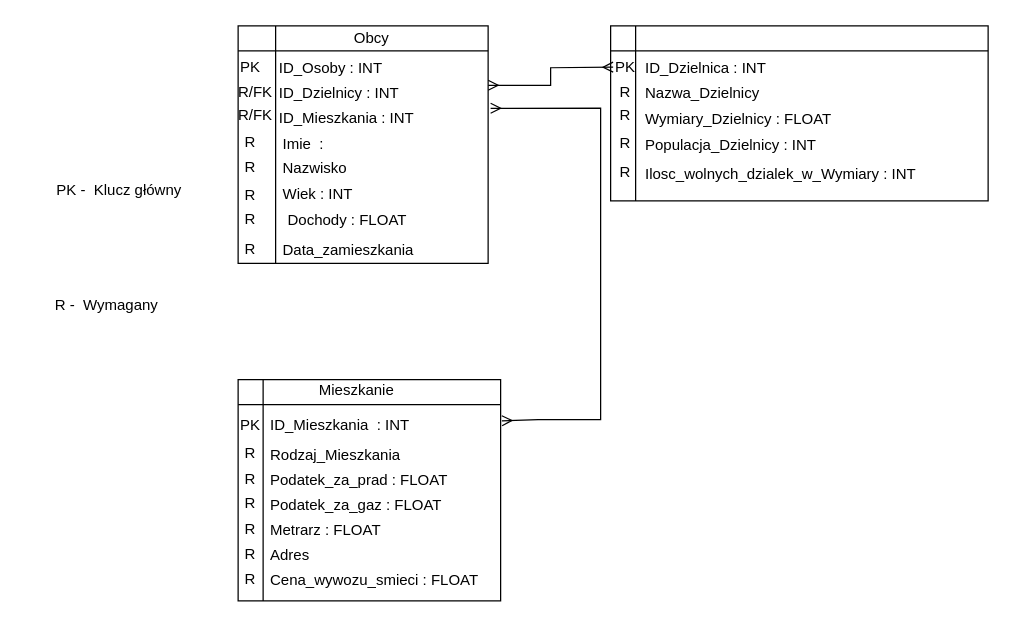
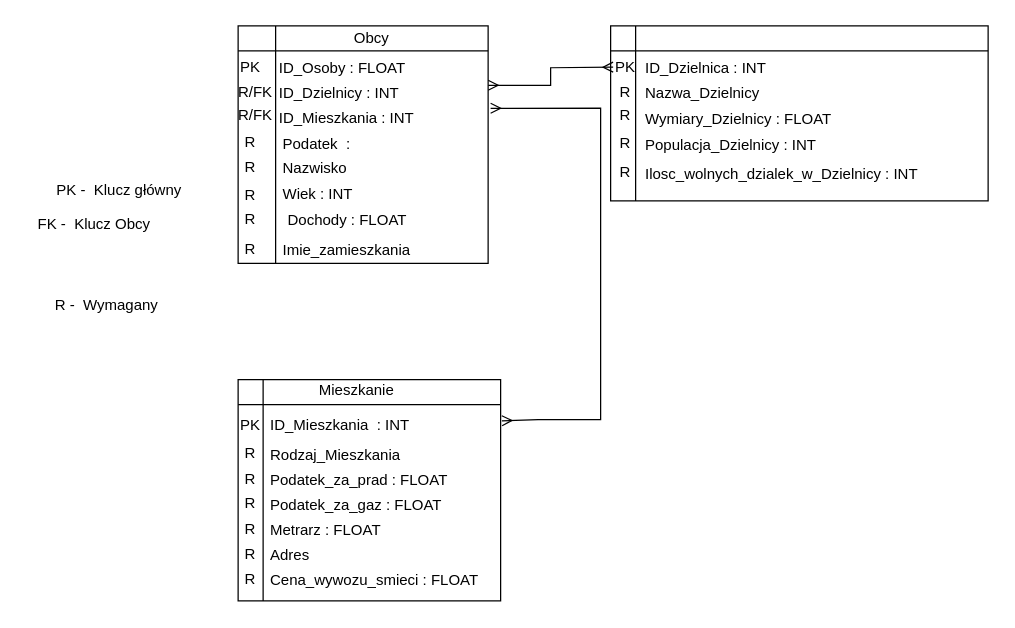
(334, 68) -> (342, 68)
(306, 144) -> (321, 144)
(787, 174) -> (791, 174)
none -> (94, 224)
(350, 250) -> (348, 250)
